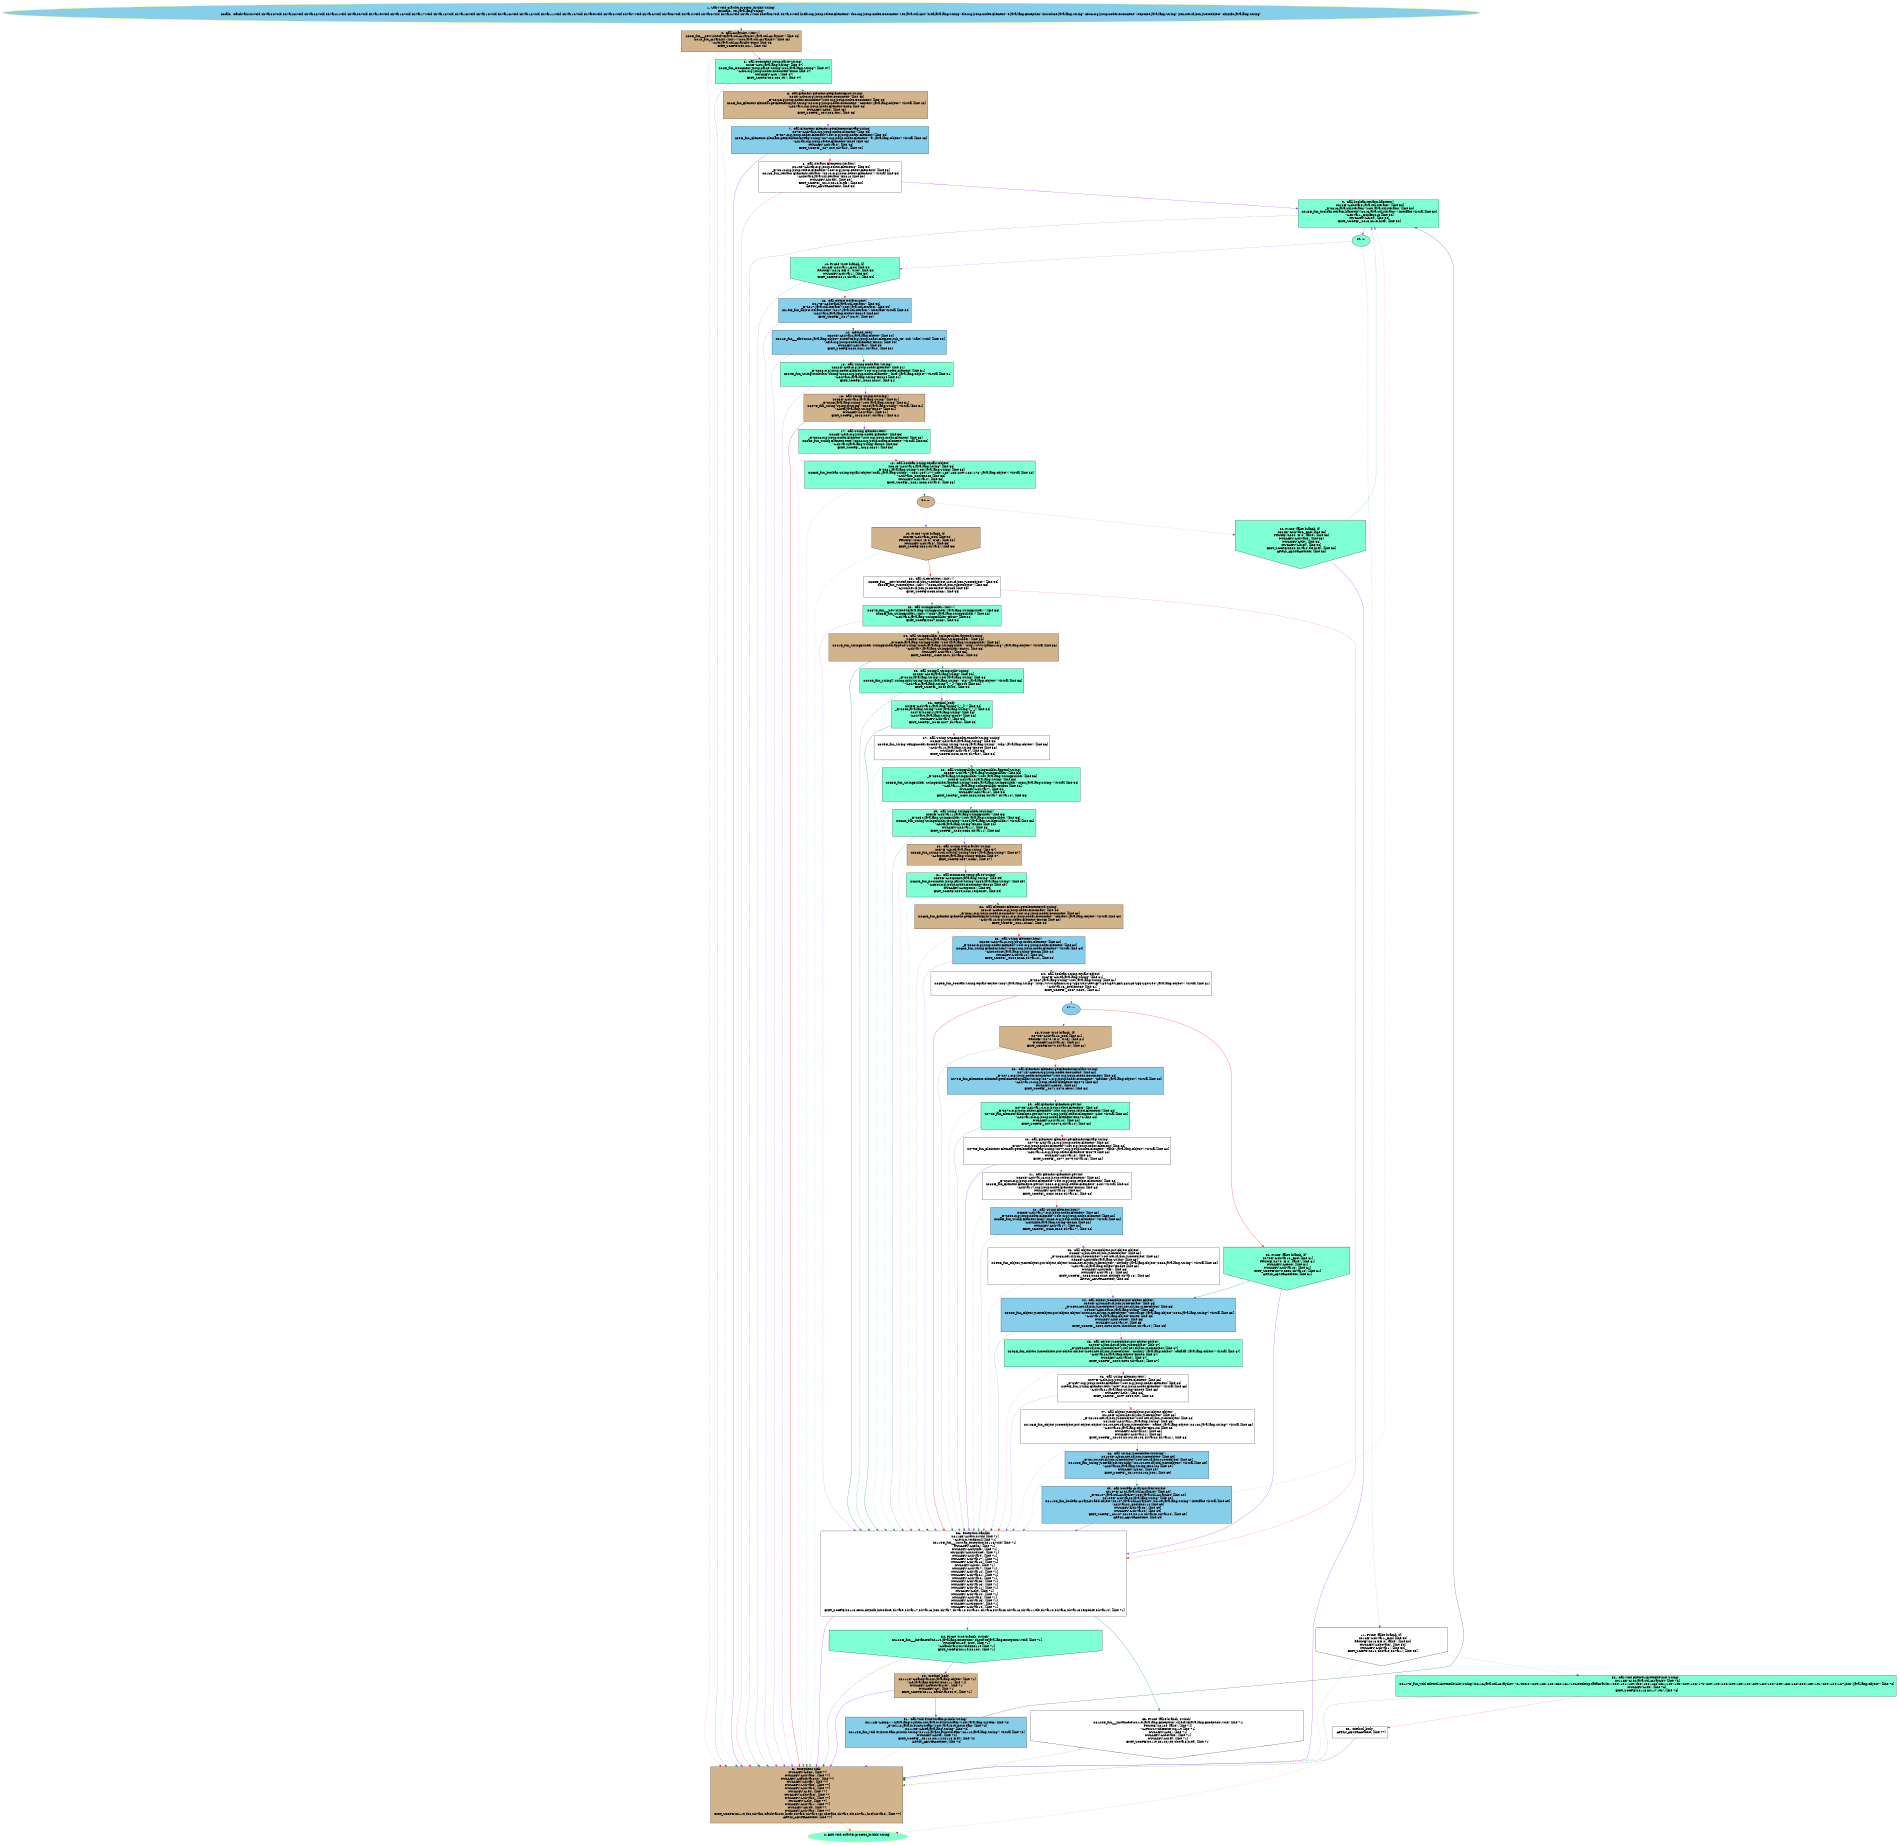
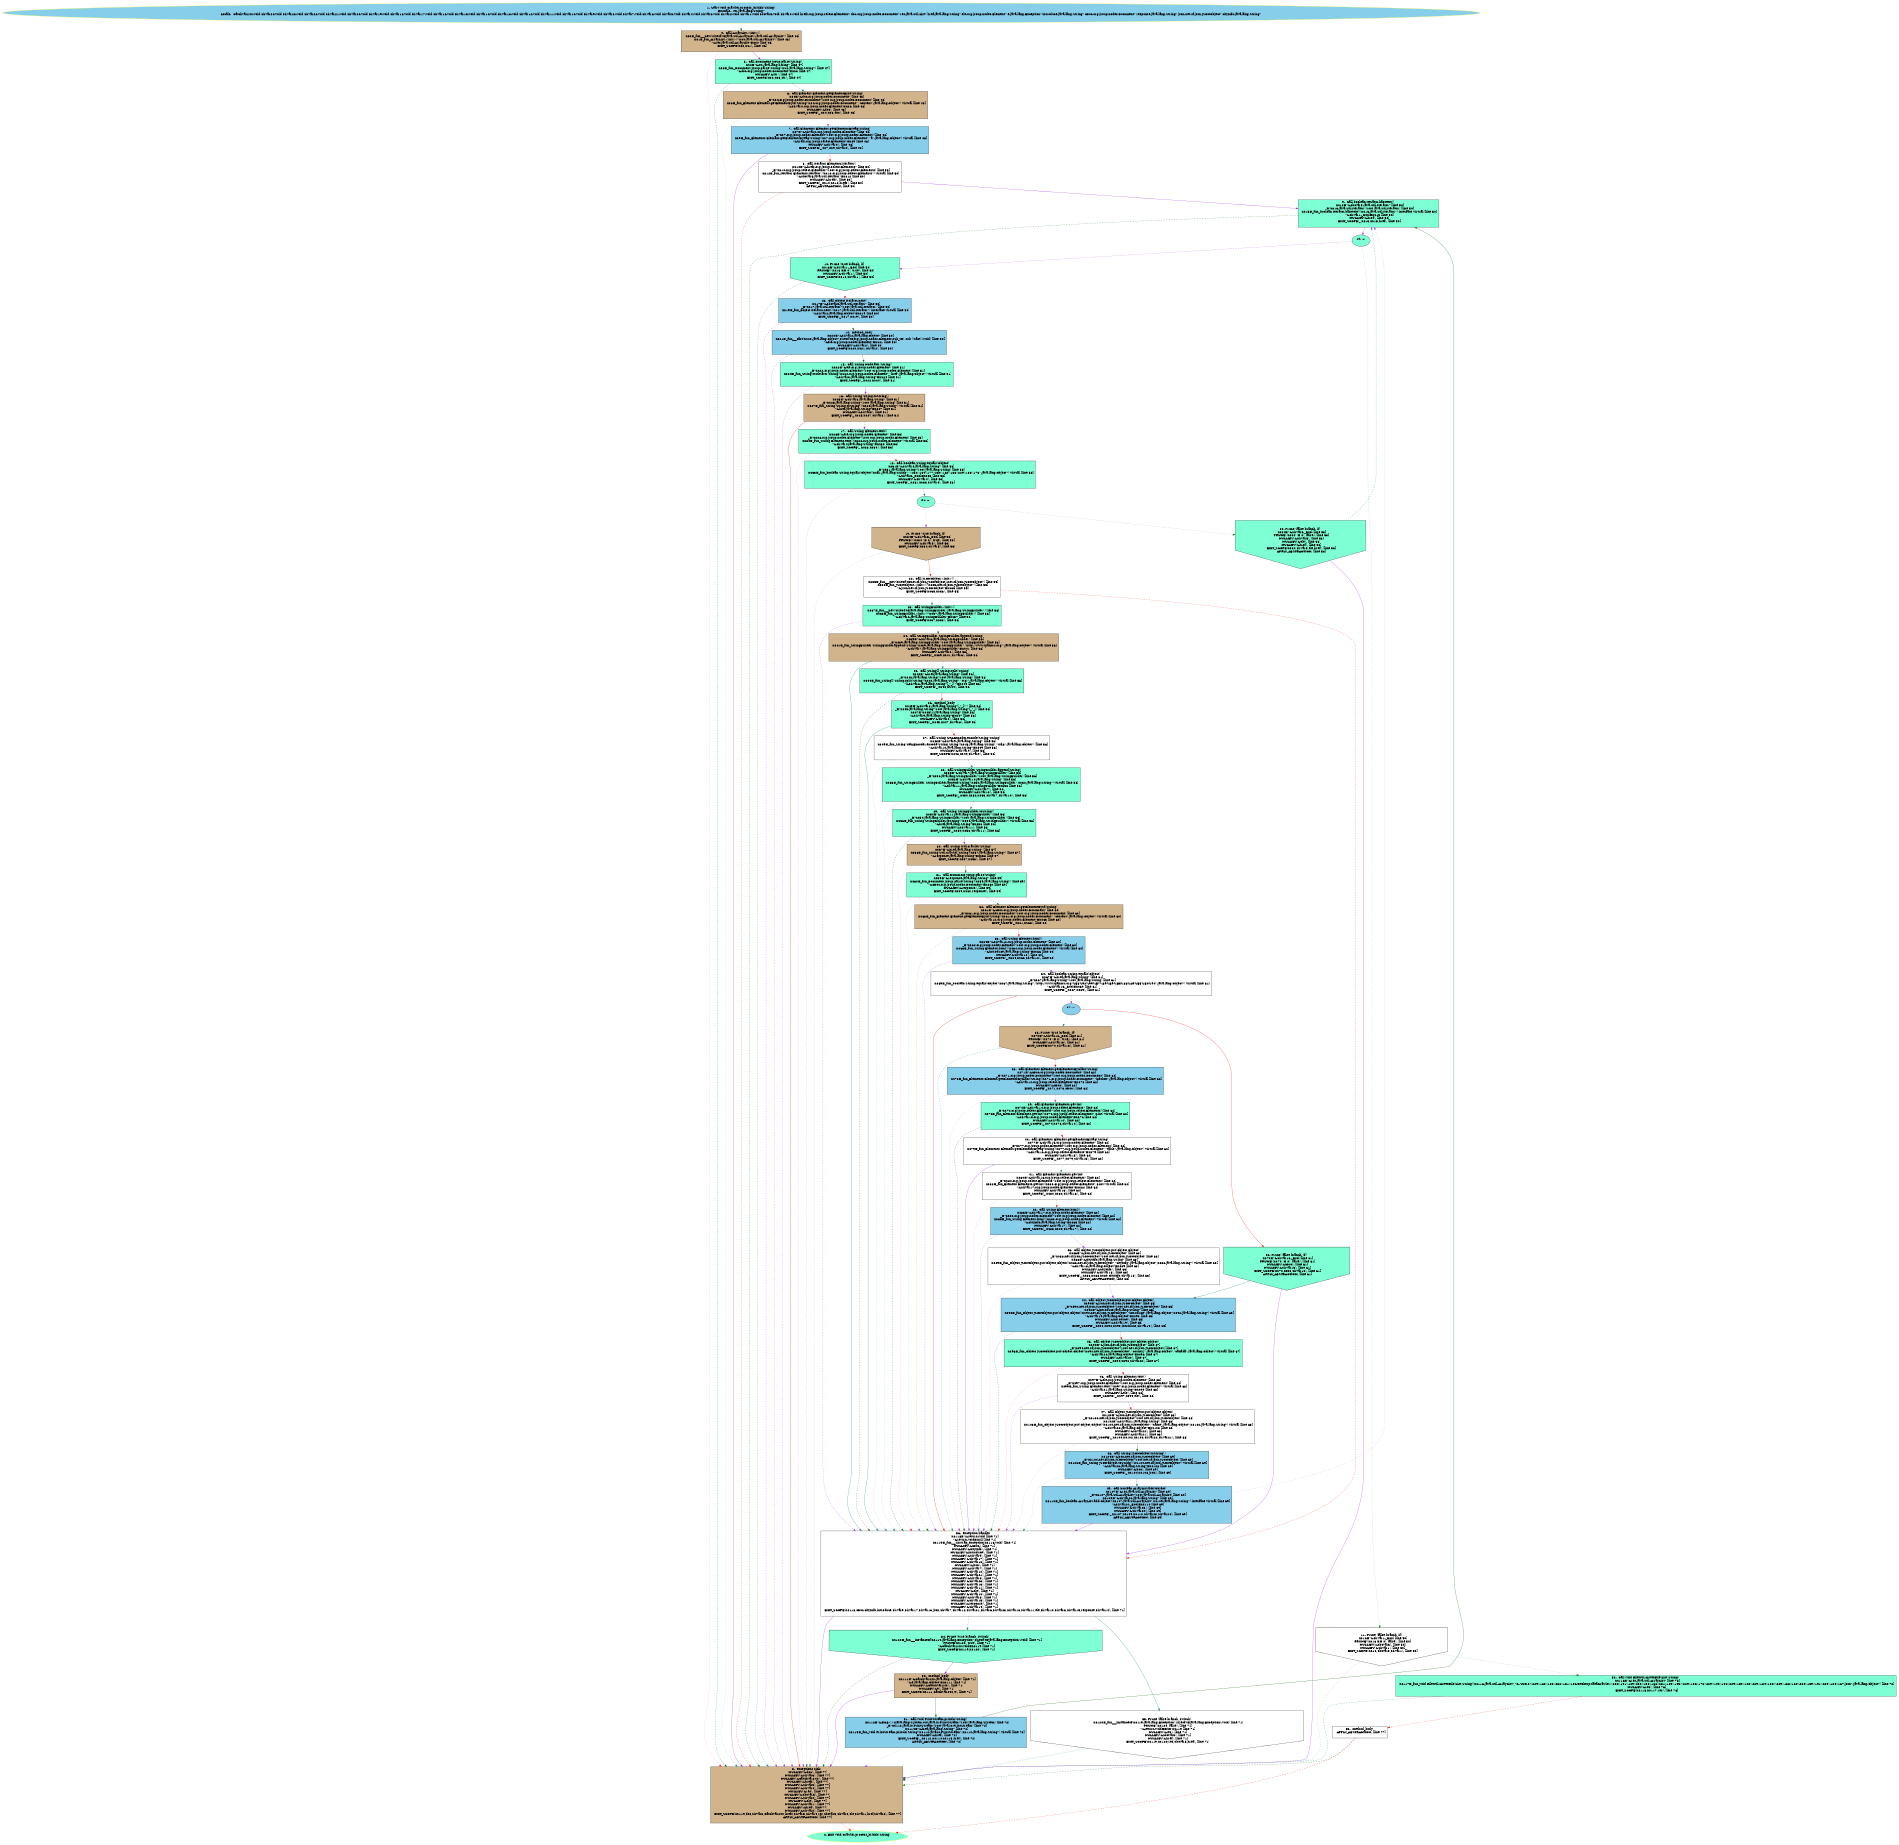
(926, 502) -> (926, 502)
(1132, 1804) -> (1132, 1804)
